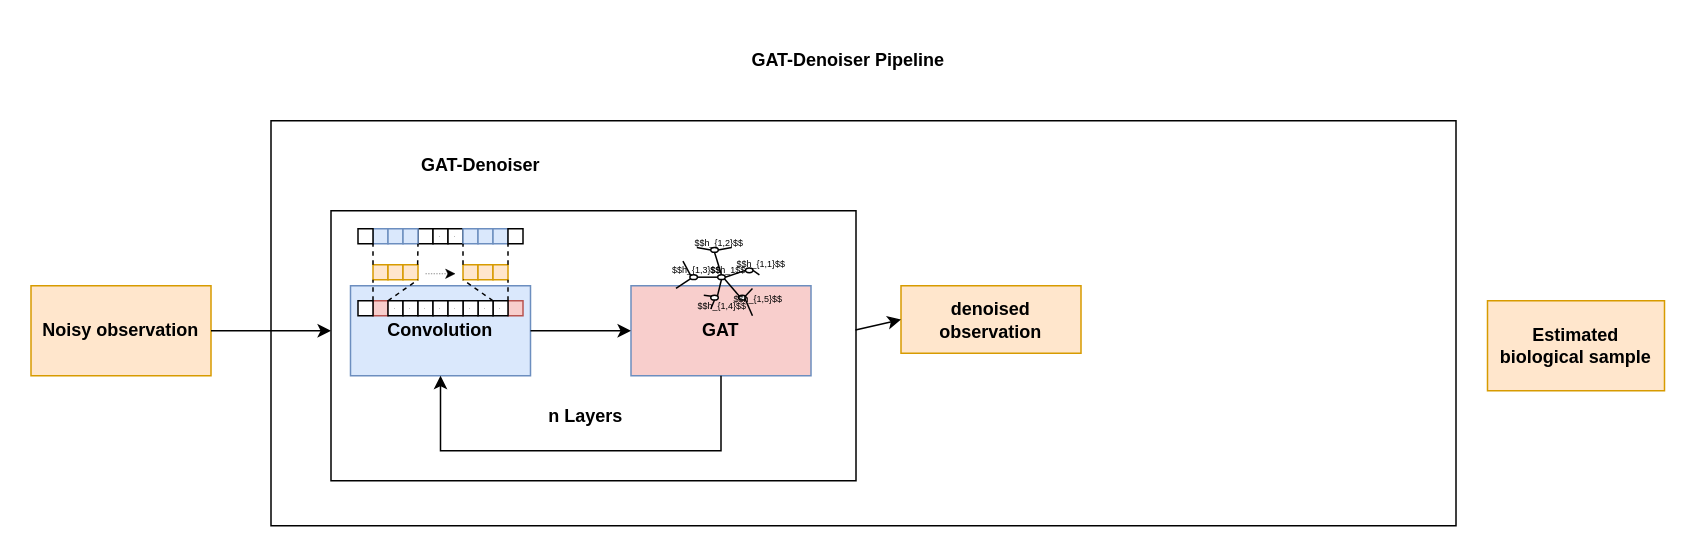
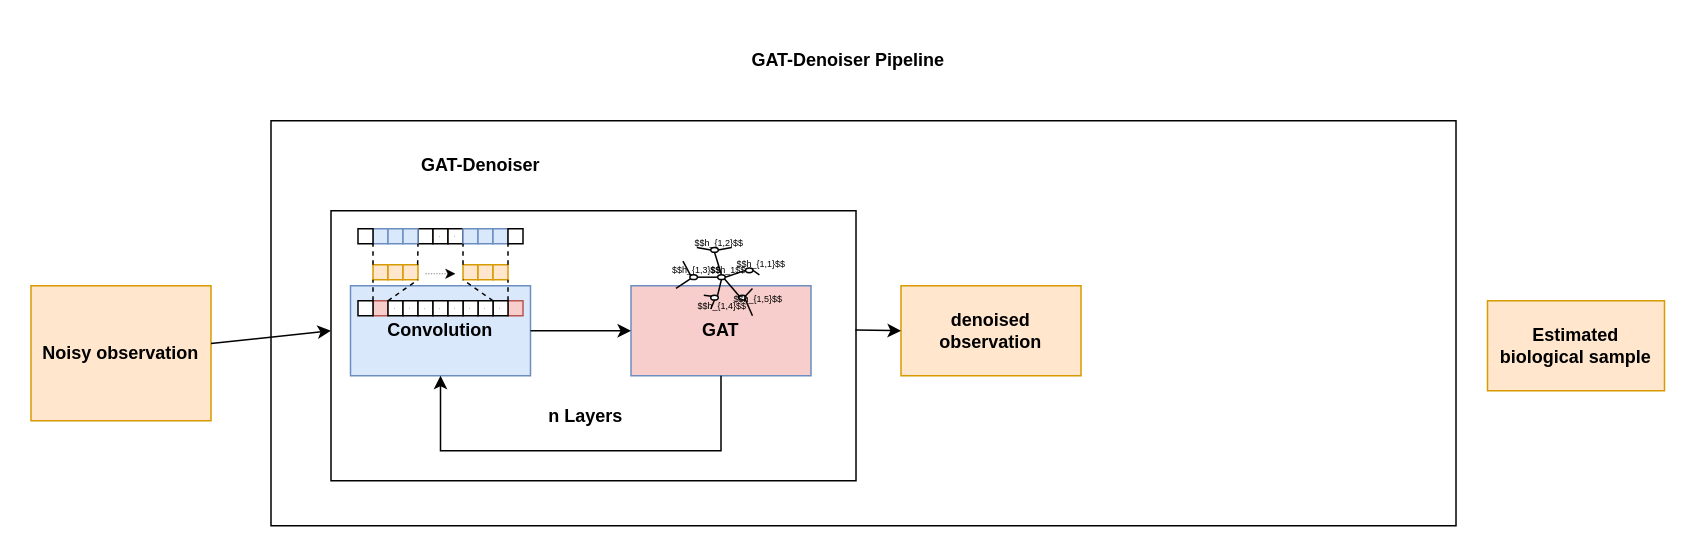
(991, 320) -> (991, 331)
(121, 331) -> (121, 353)
